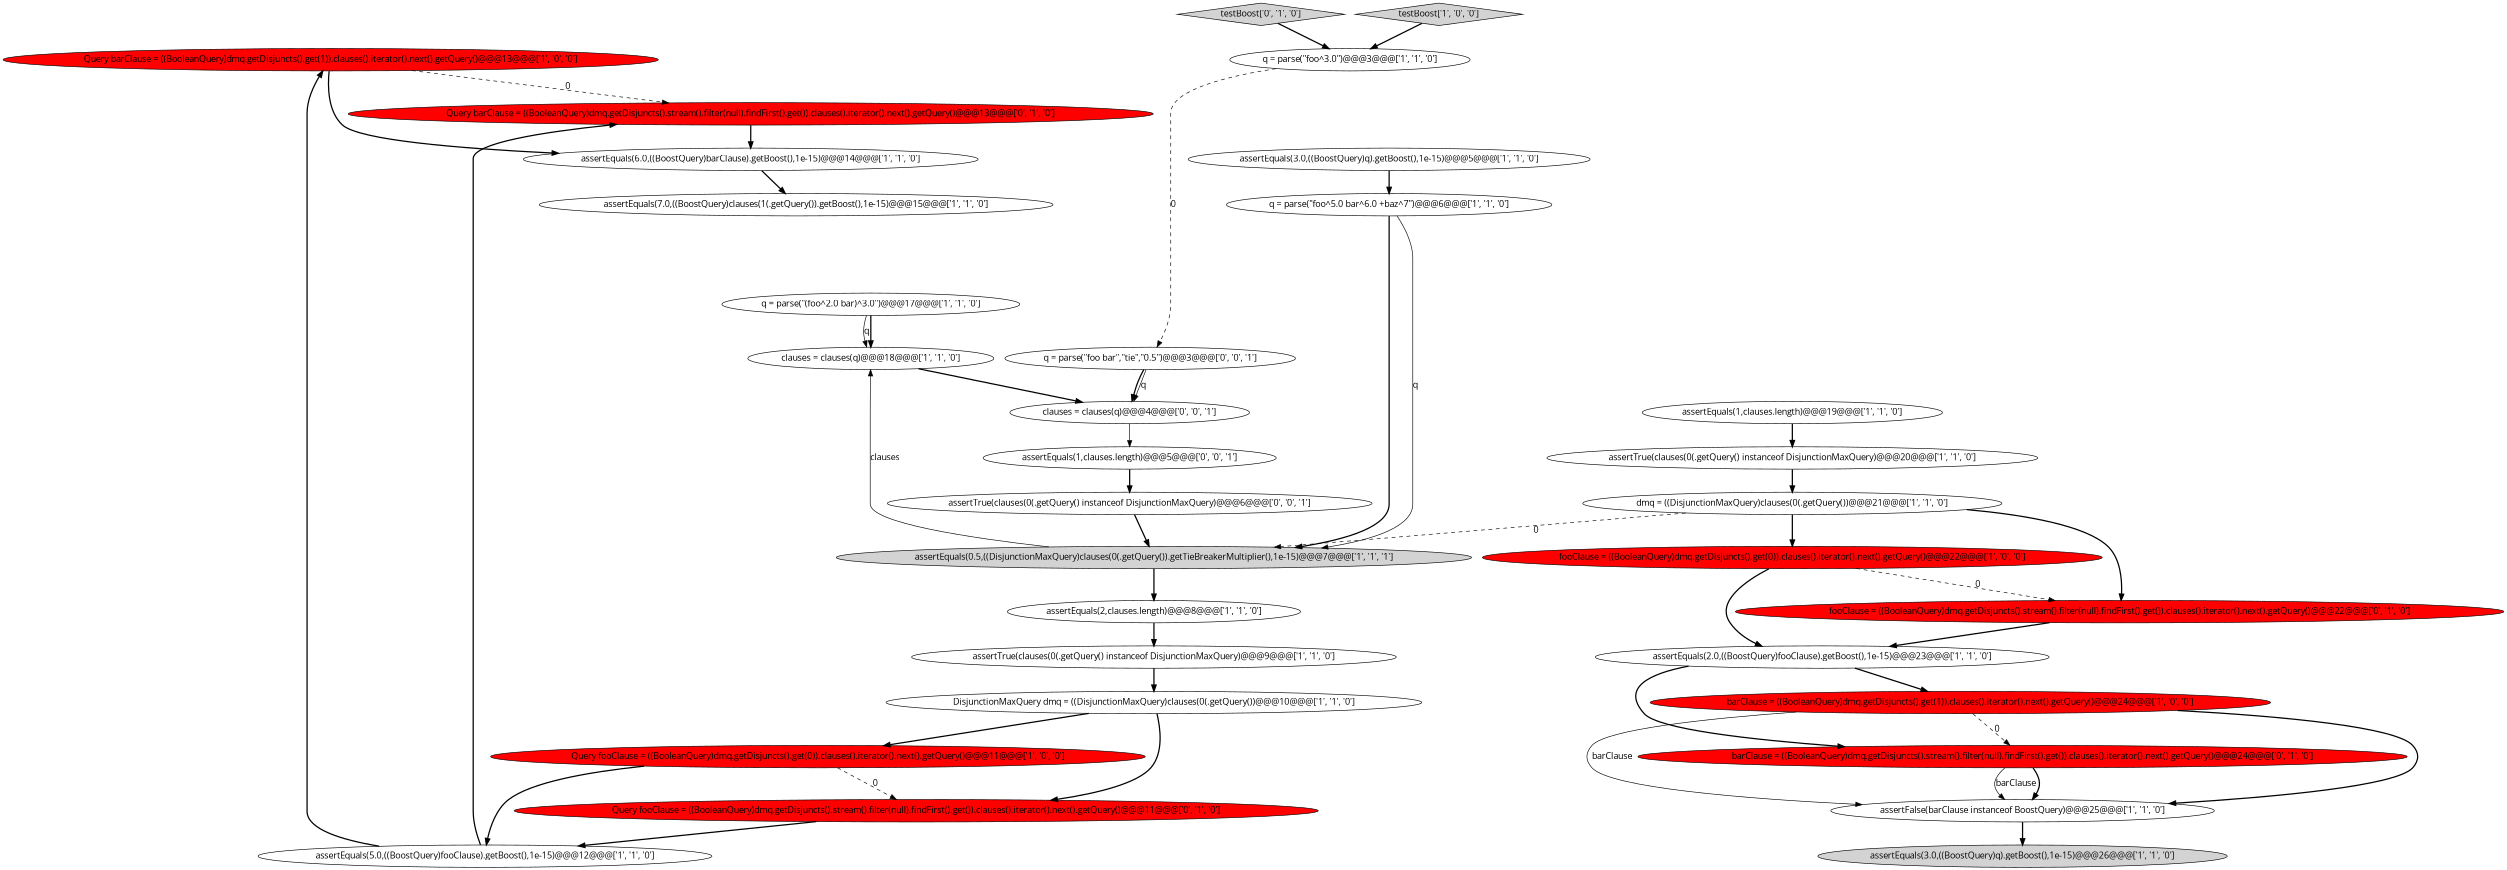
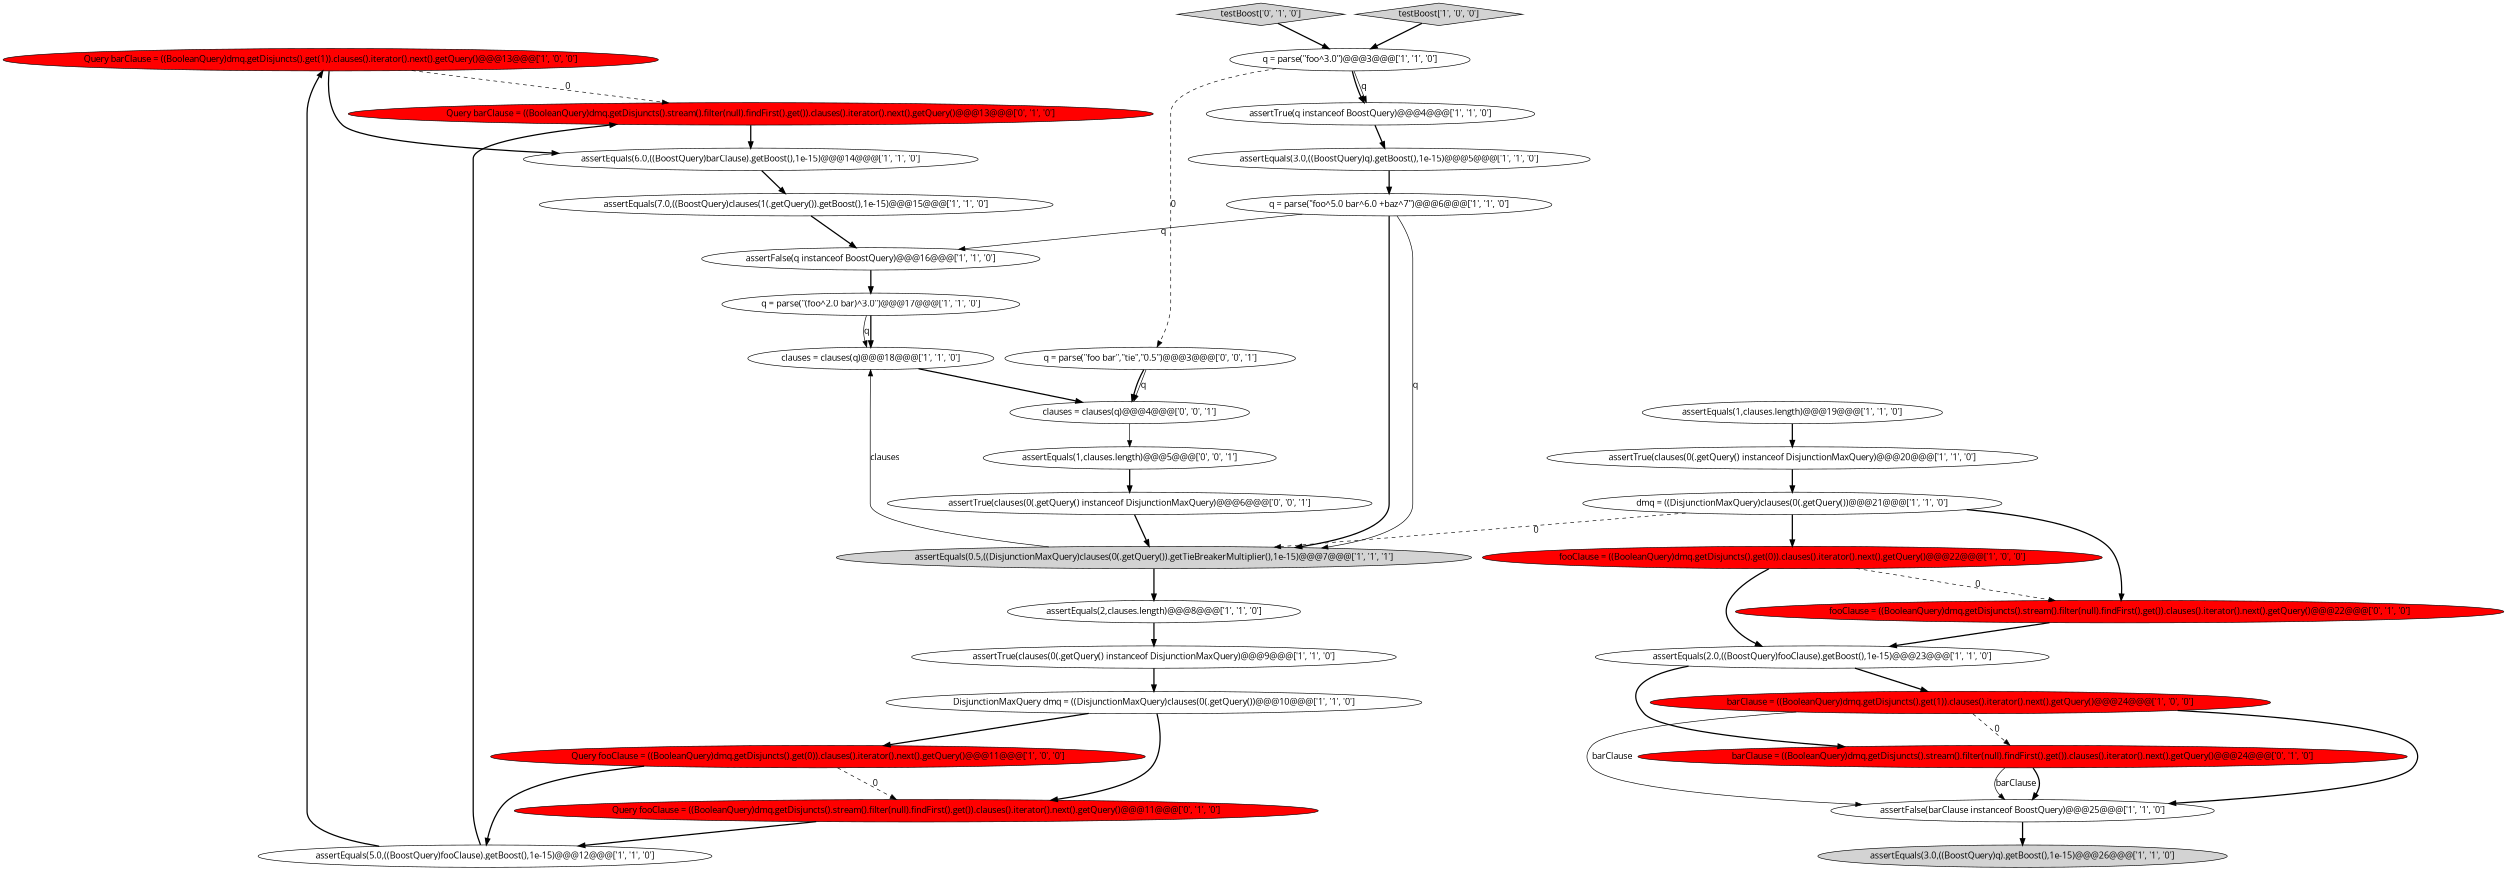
none -> (1371, 114)
none -> (871, 259)
